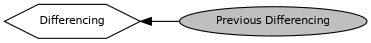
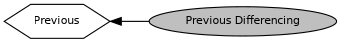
(72, 21) -> (57, 21)
